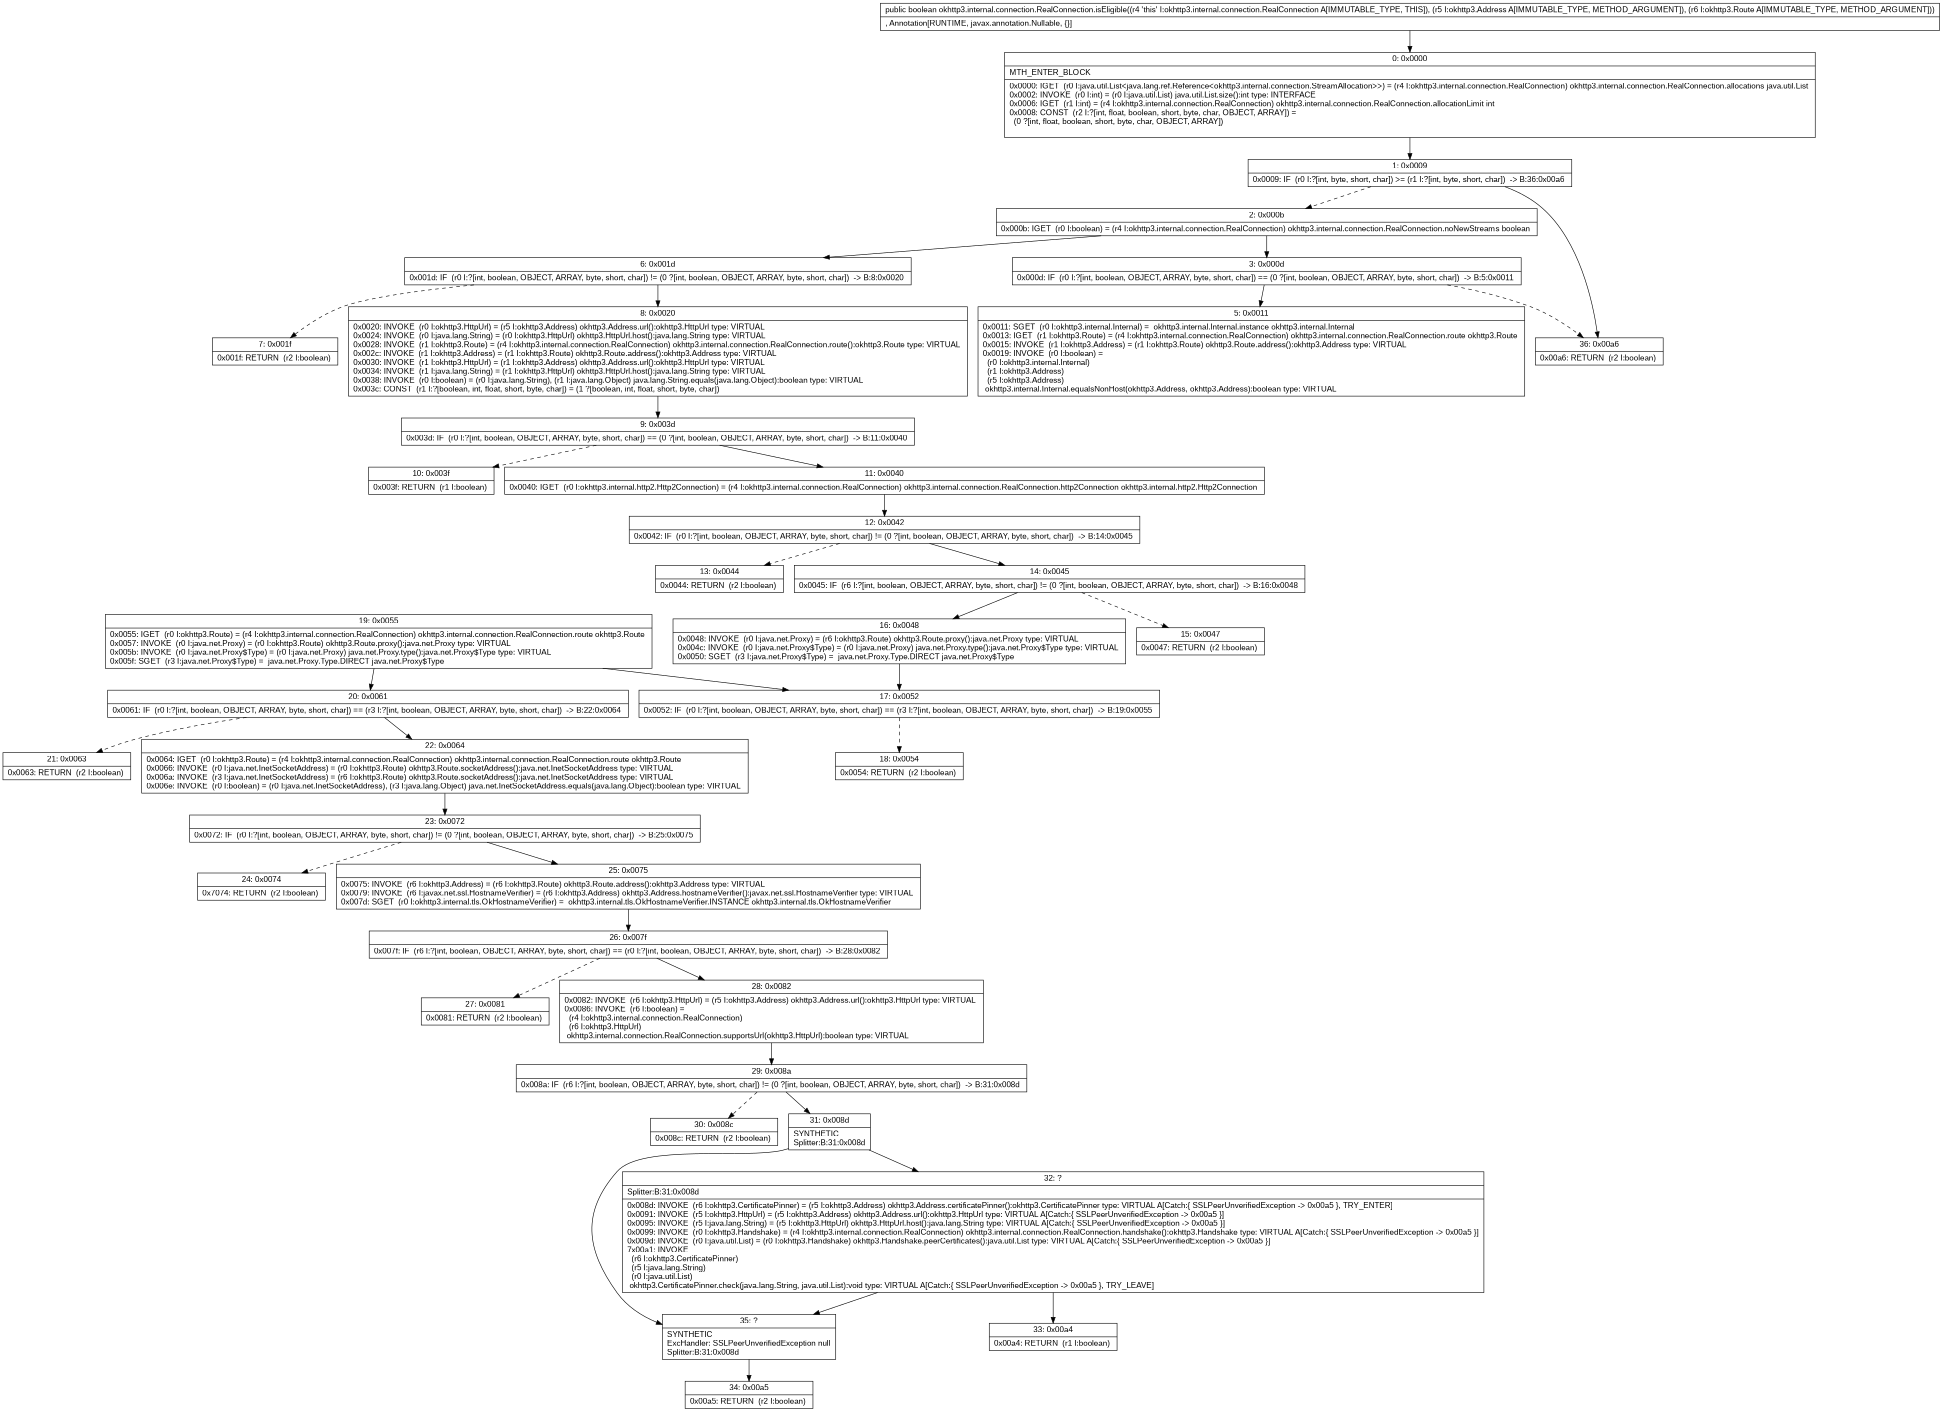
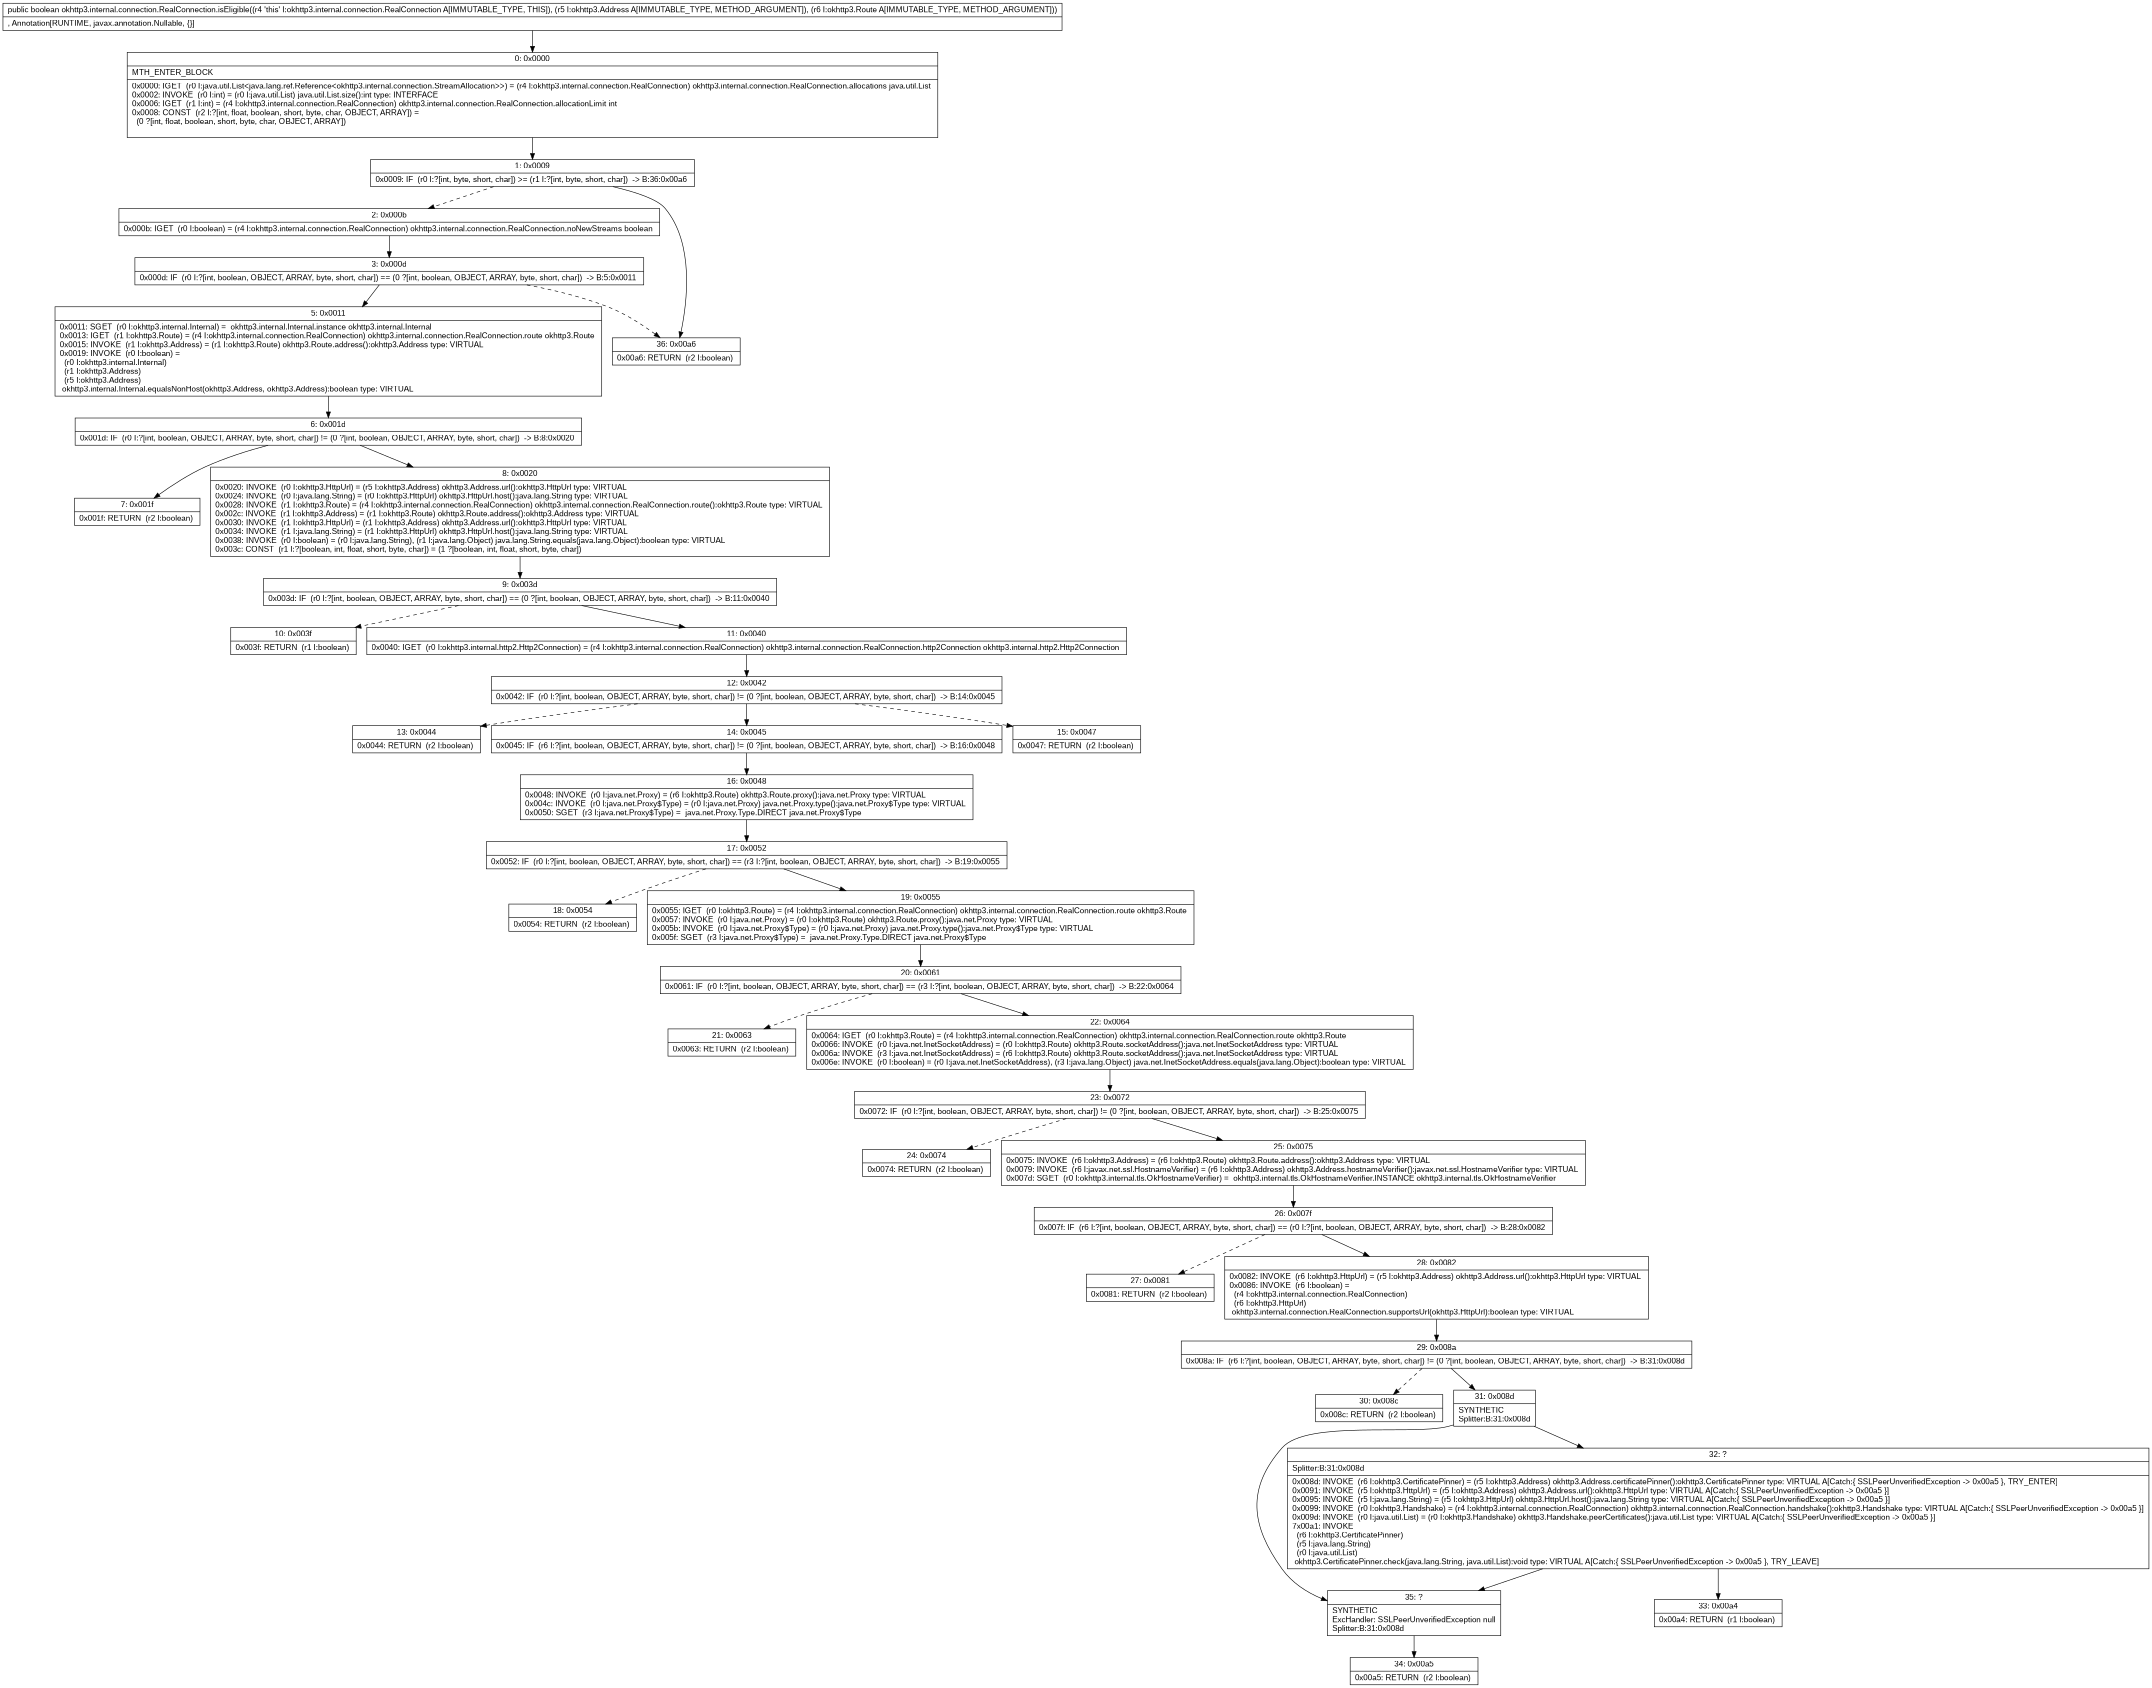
(965, 246) -> (328, 404)
(381, 297) -> (211, 464)
(1122, 609) -> (931, 714)
(693, 679) -> (812, 879)
(262, 893) -> (927, 1169)
